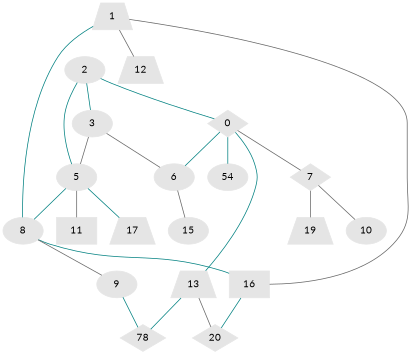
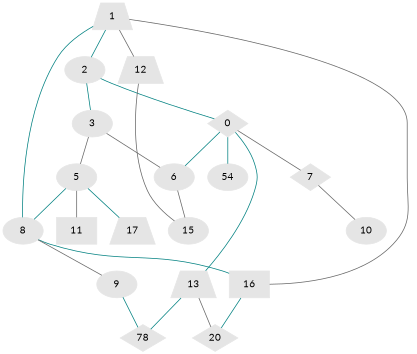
(64, 123) -> (98, 44)
none -> (139, 162)
(310, 231) -> none
